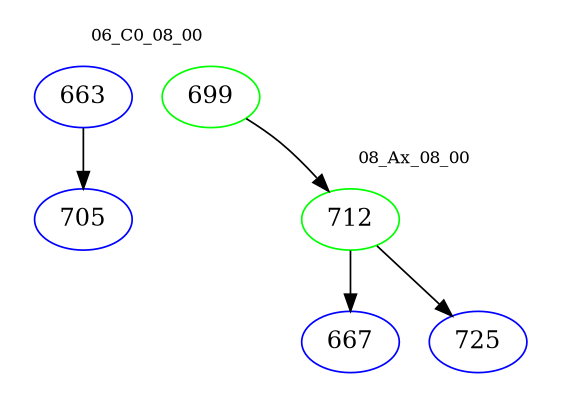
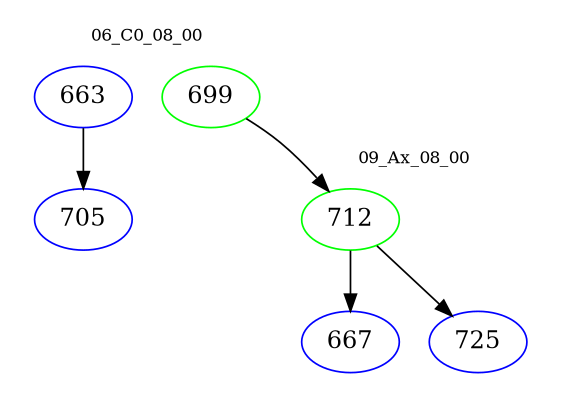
(414, 159) -> (414, 159)
